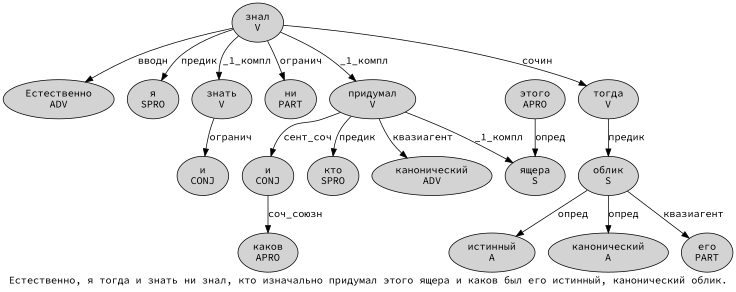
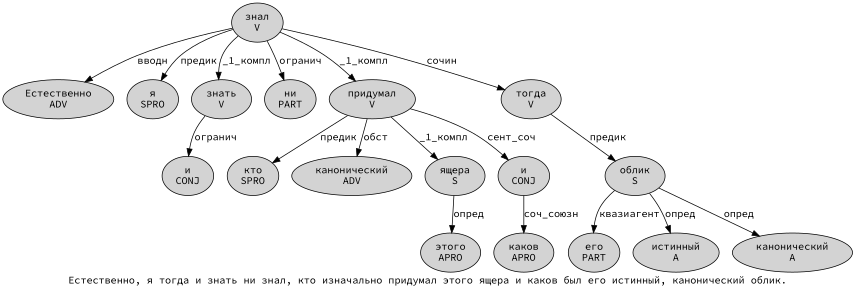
(535, 134) -> (453, 210)
(423, 138) -> (376, 138)
